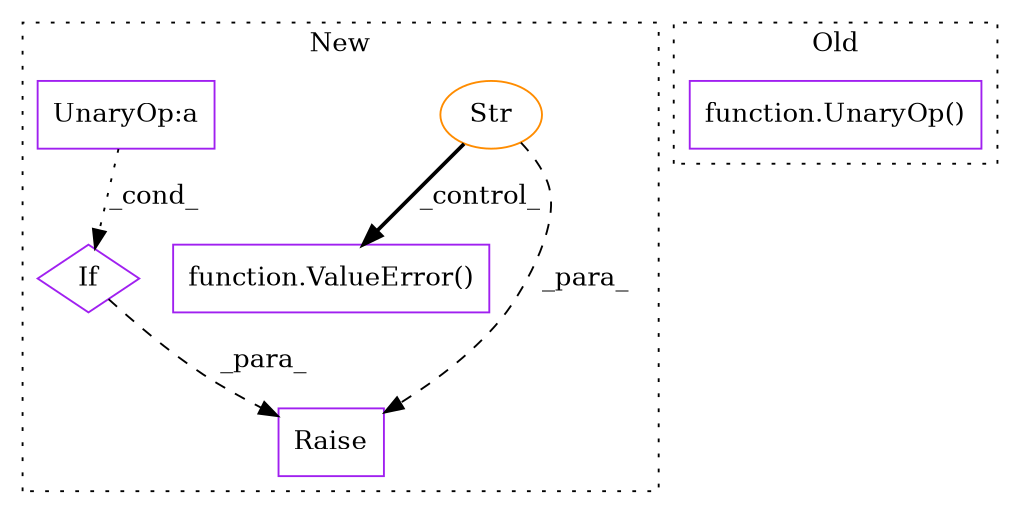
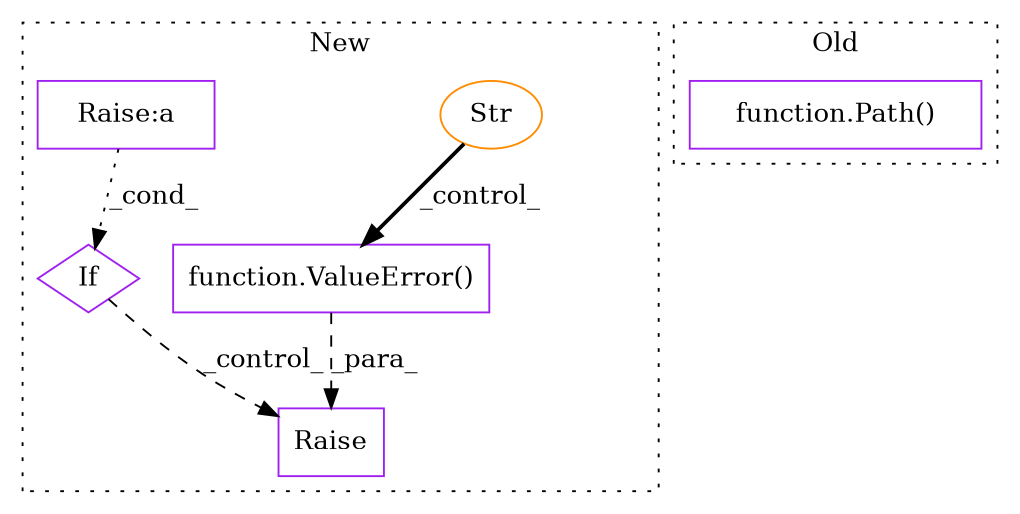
(126, 115) -> (126, 115)
(836, 115) -> (836, 115)
(520, 292) -> (331, 351)
(263, 360) -> (263, 360)
